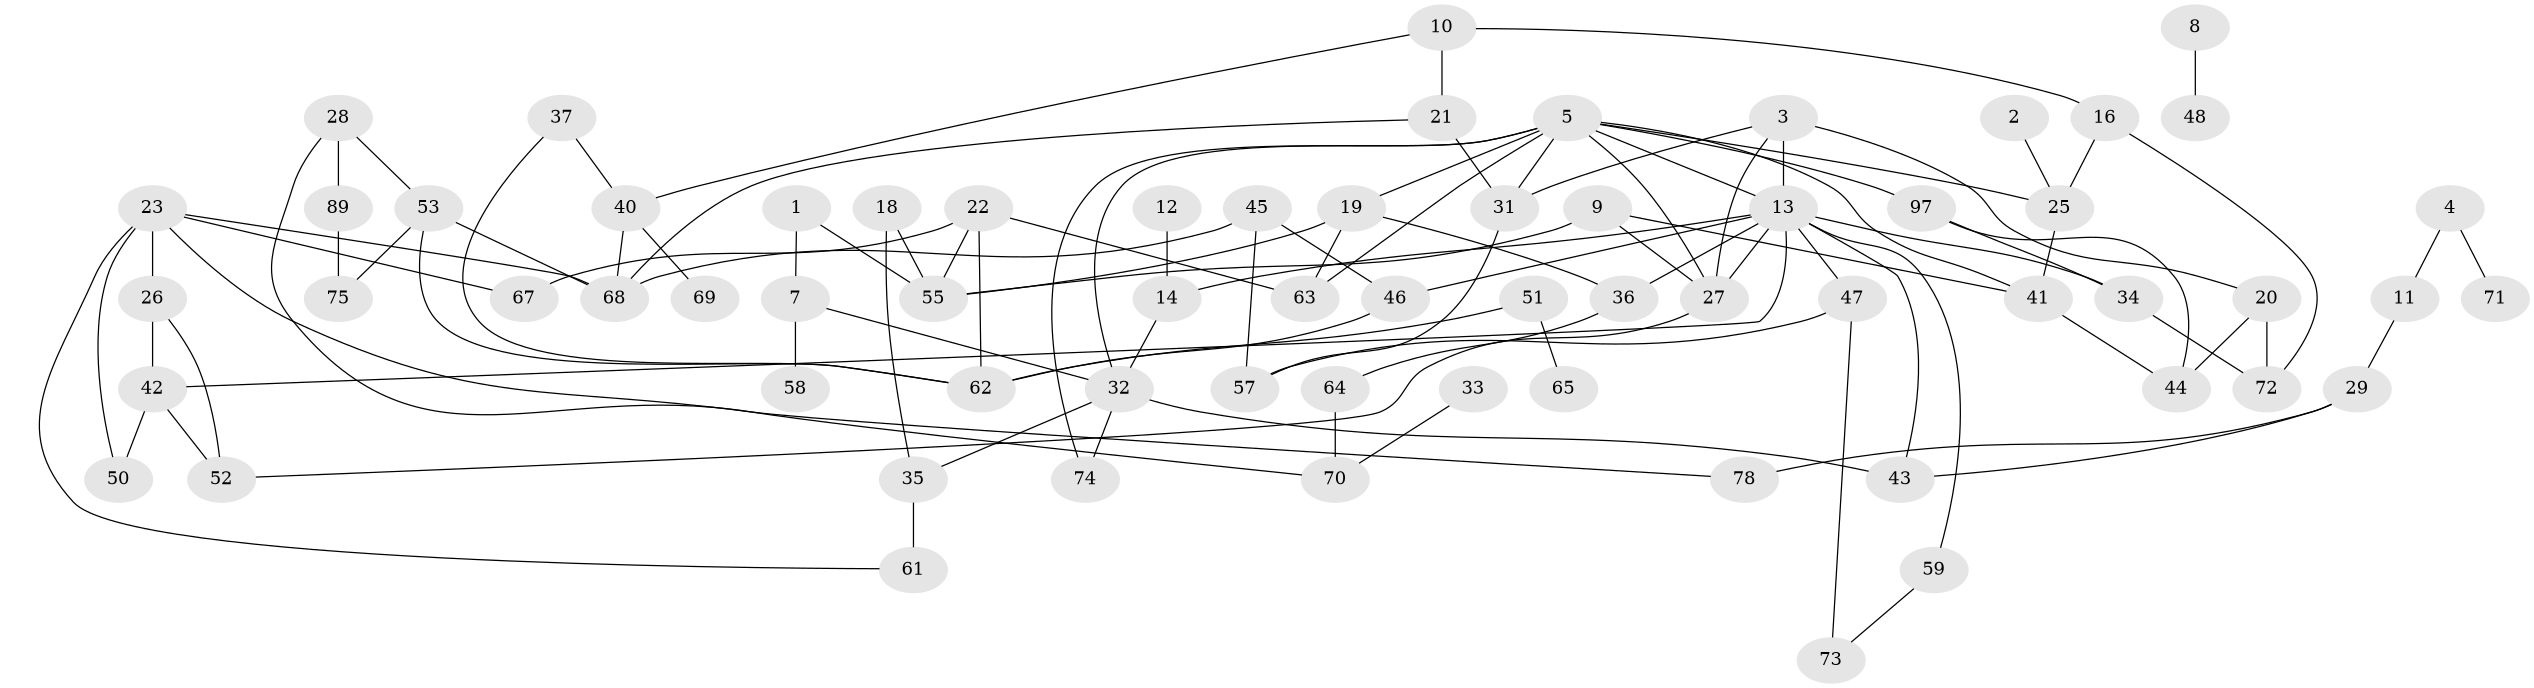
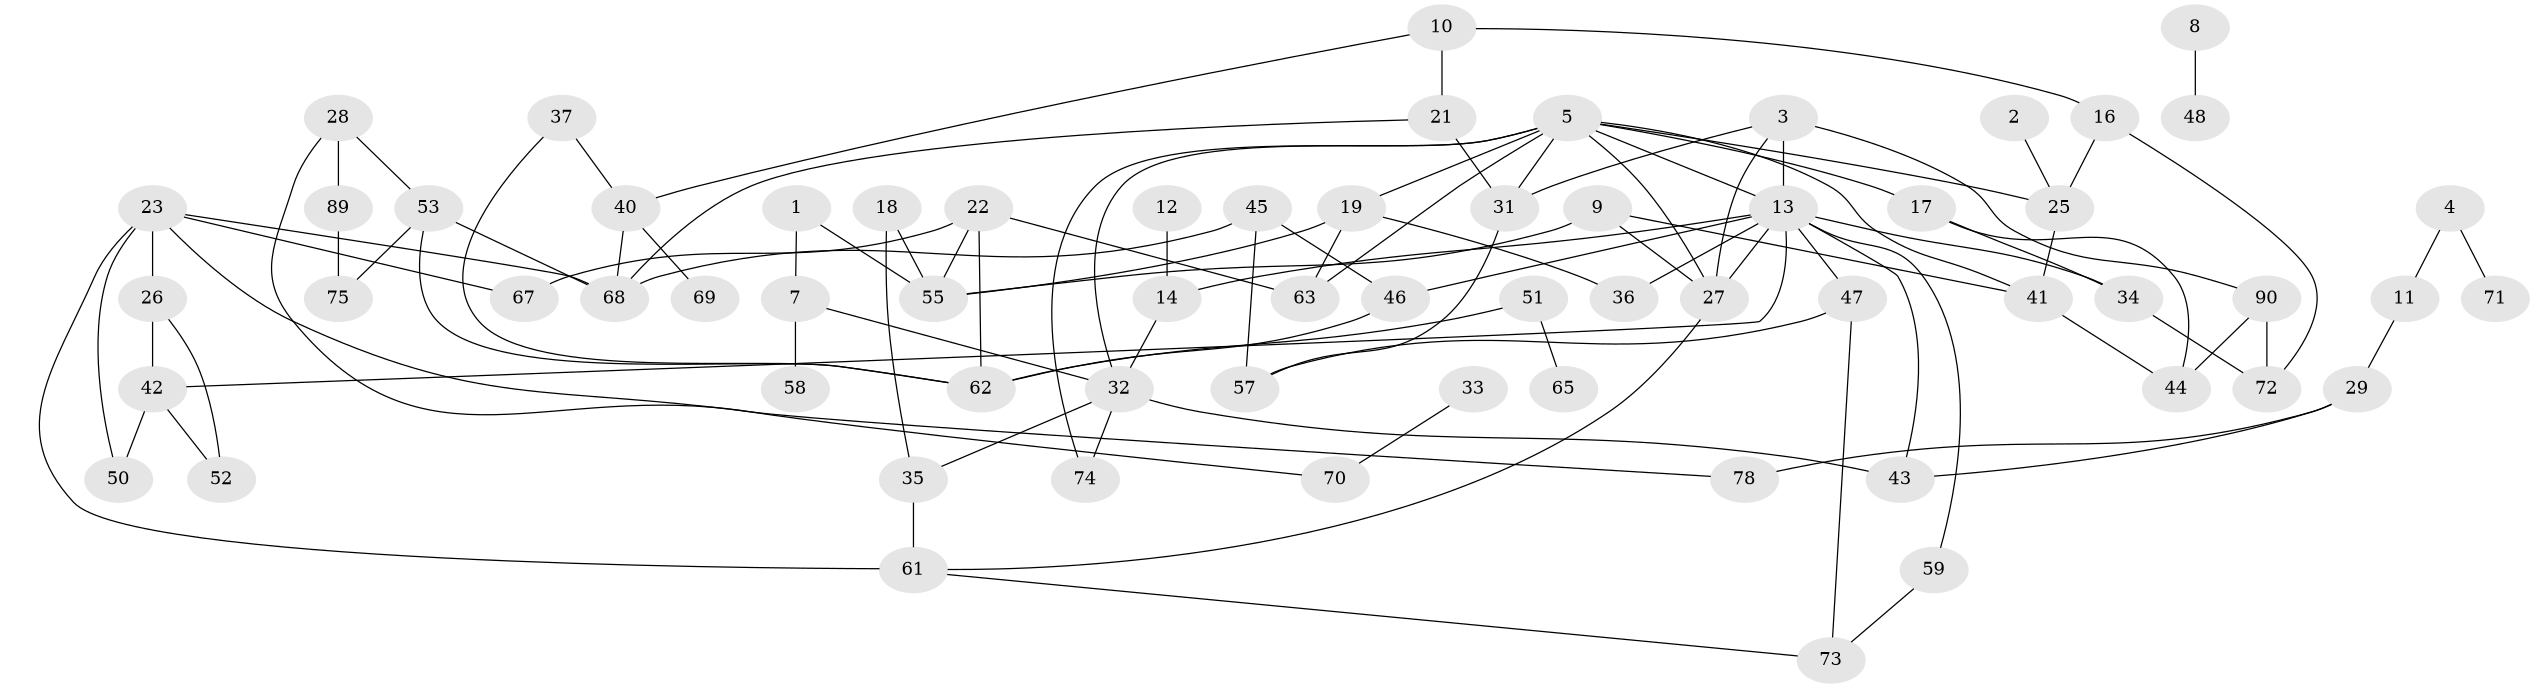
(1922, 208) -> (1922, 208)
(2267, 299) -> (2267, 299)
(1335, 389) -> none
(950, 446) -> (1353, 521)
none -> (1372, 615)
